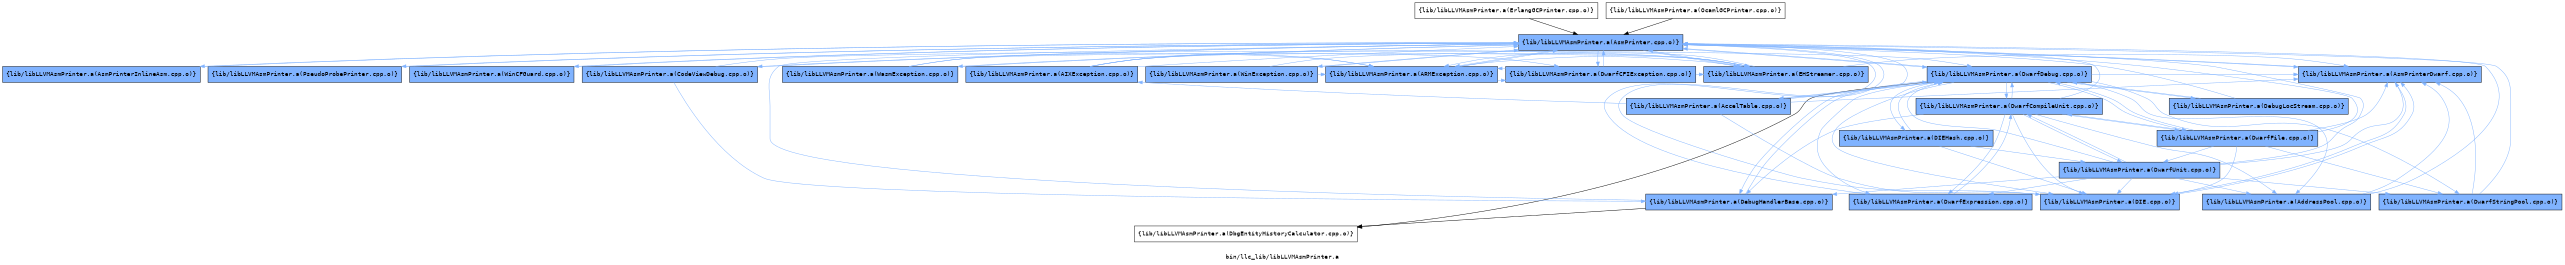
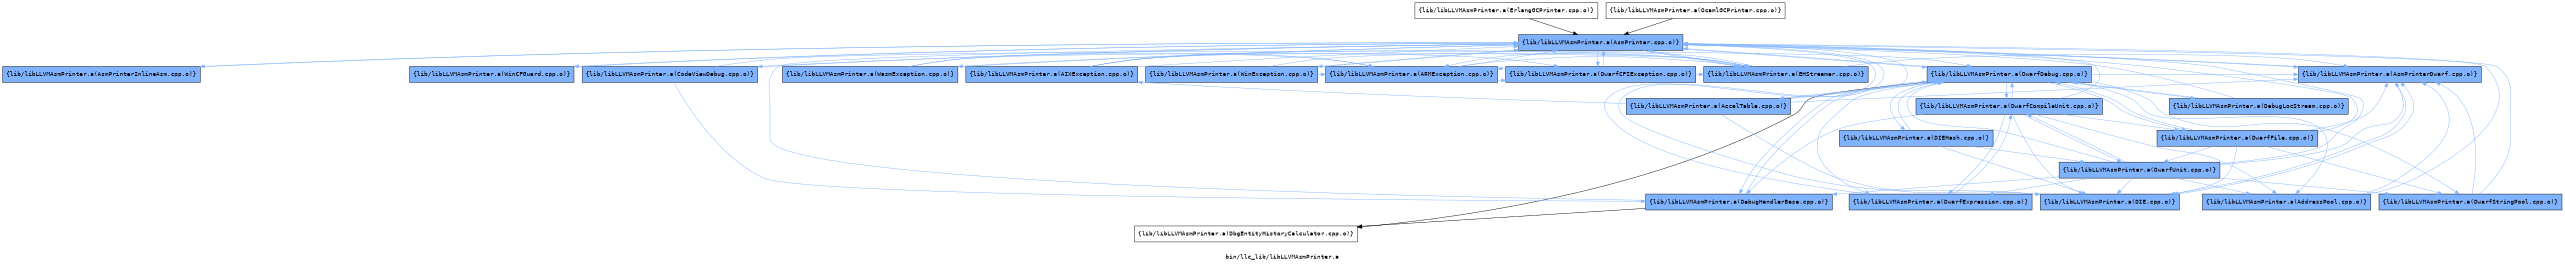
(1506, 58) -> none
(305, 74) -> none
(2128, 123) -> none
(1868, 160) -> none
